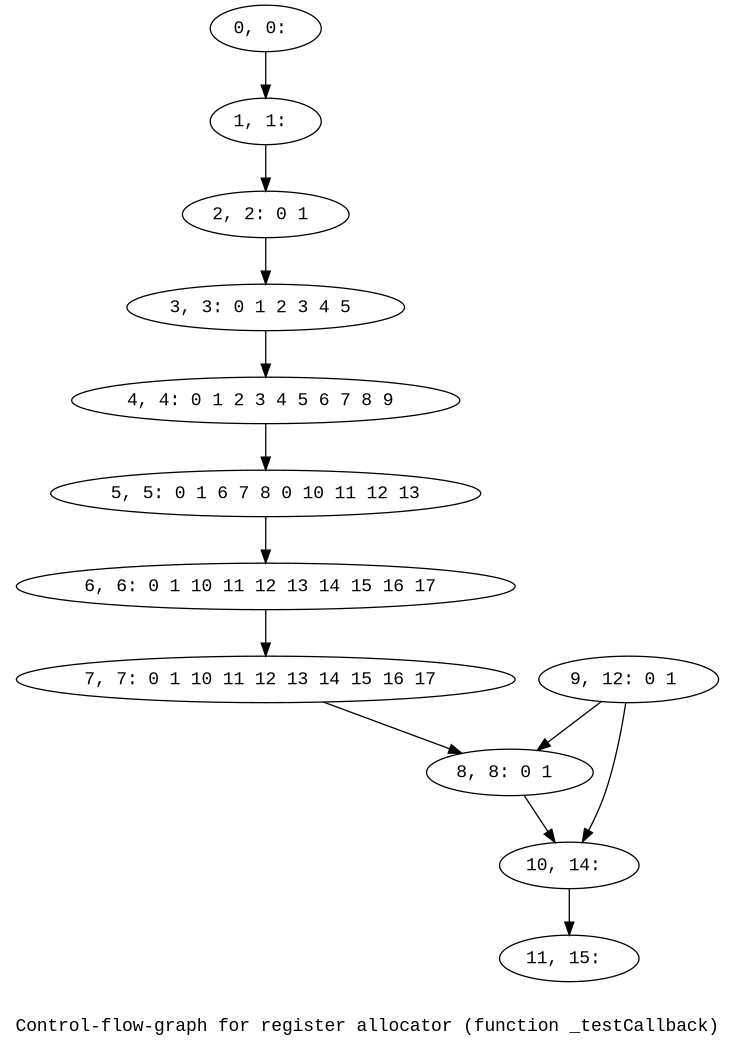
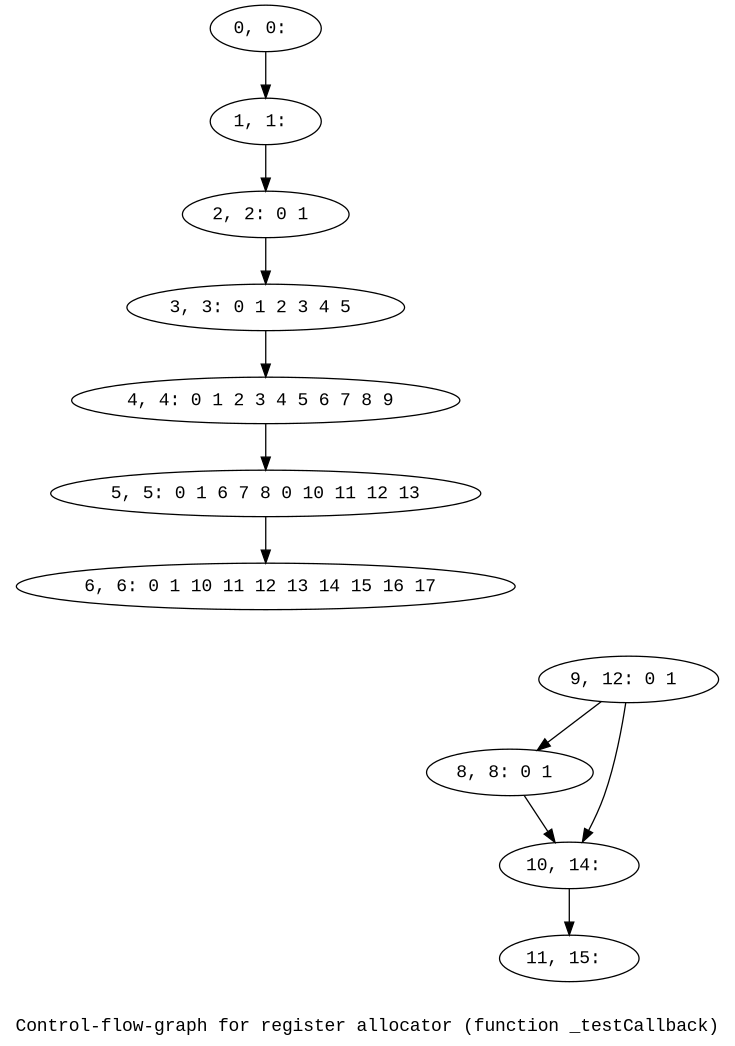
(266, 679) -> none
